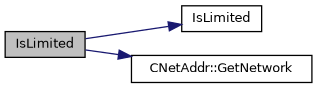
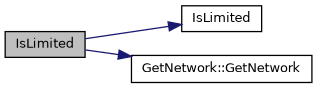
(222, 69) -> (222, 69)
